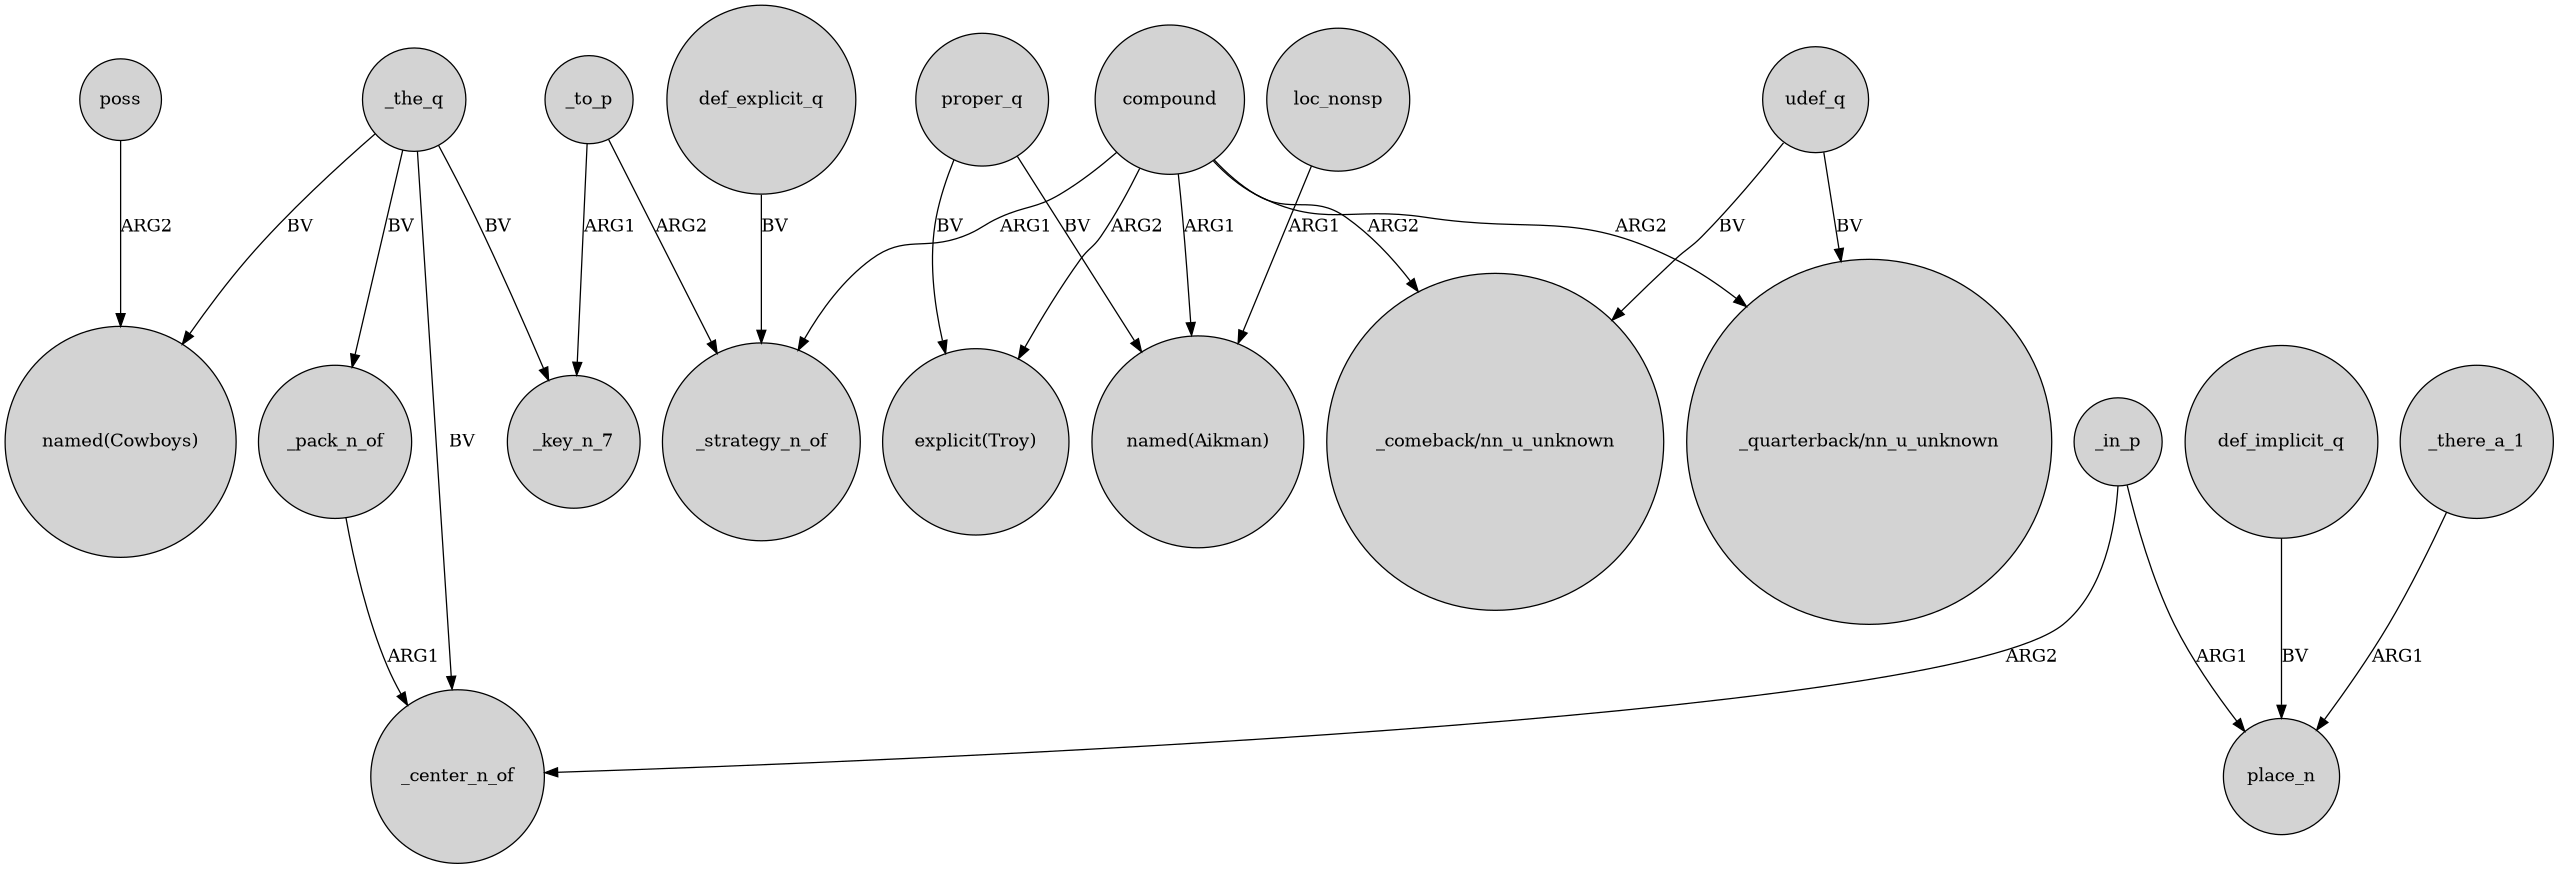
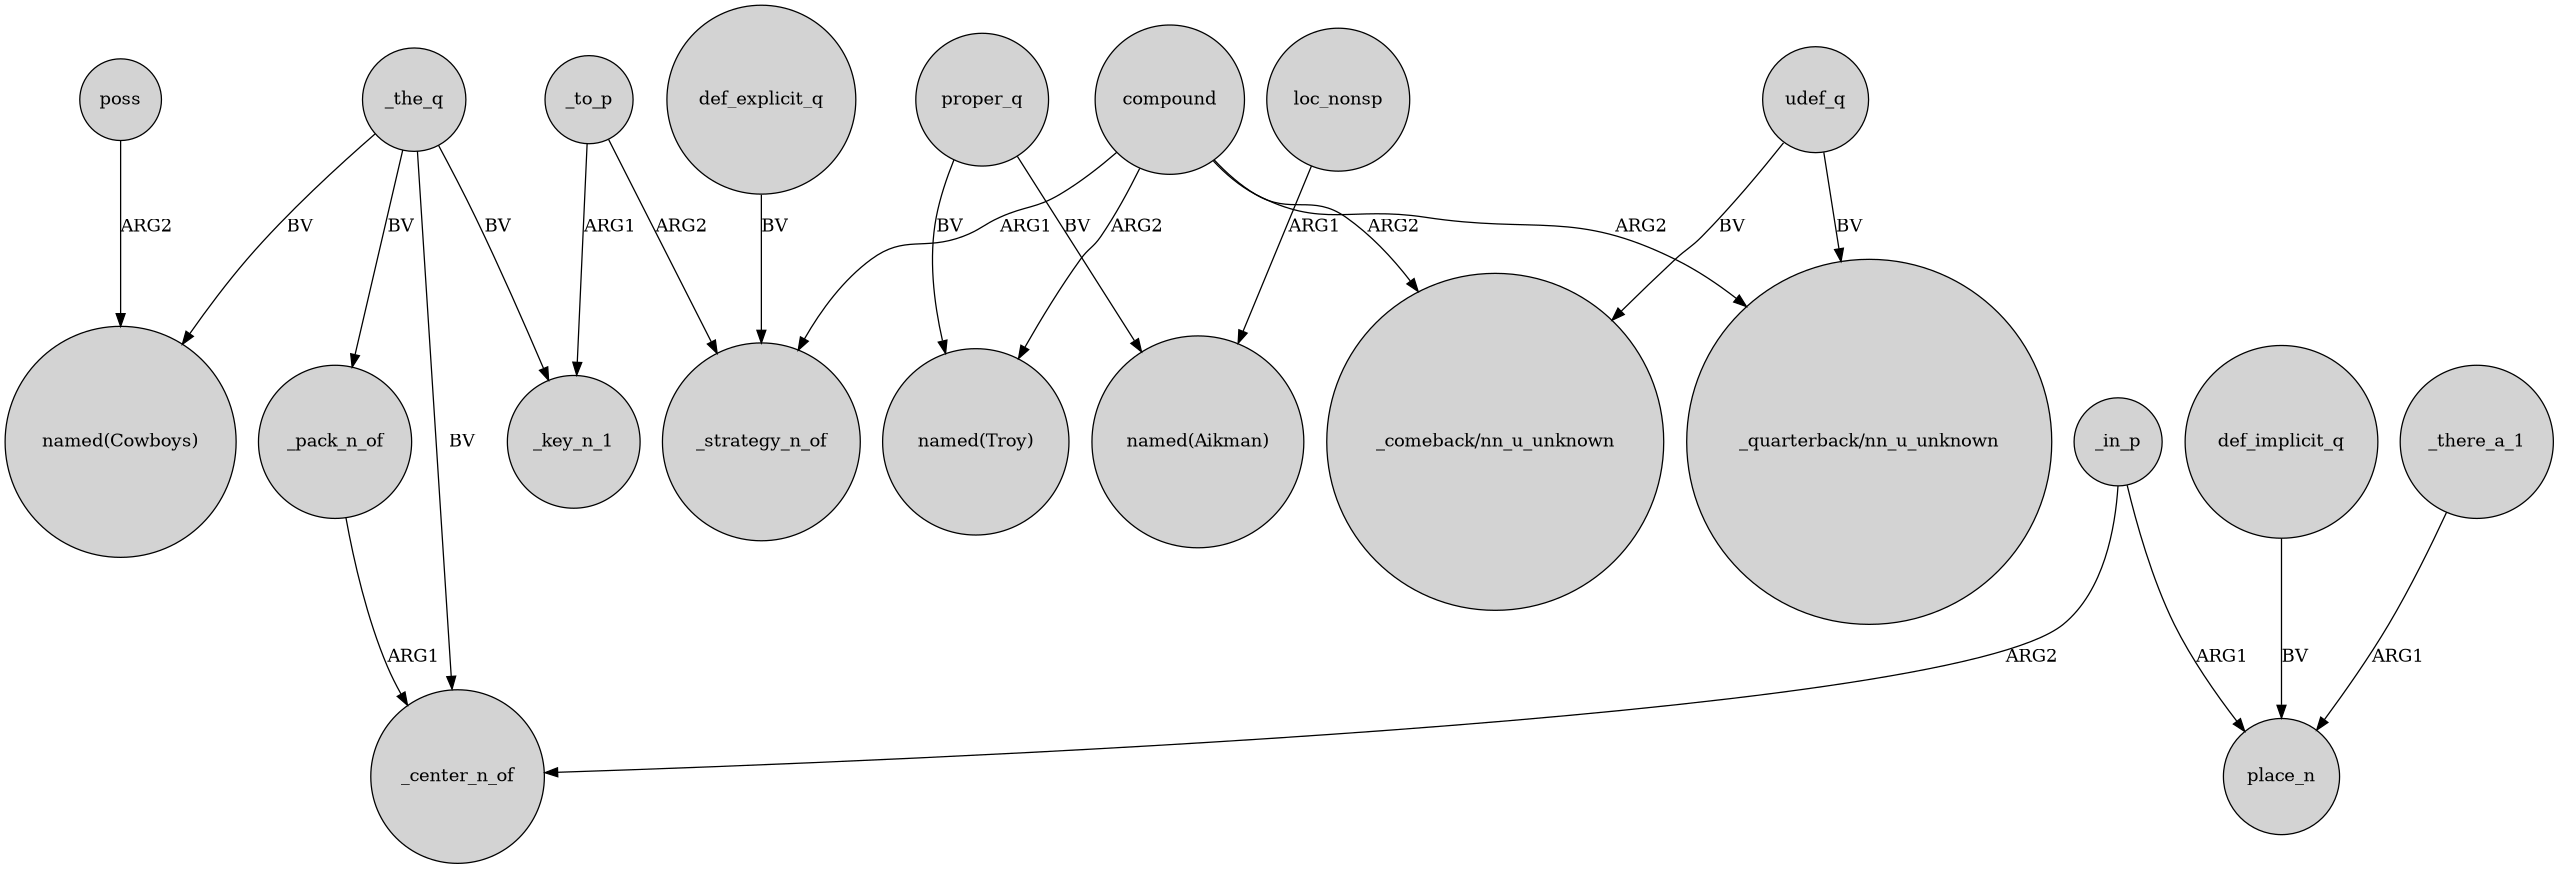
(1185, 248) -> none
(574, 442) -> (574, 442)
(976, 442) -> (976, 442)
